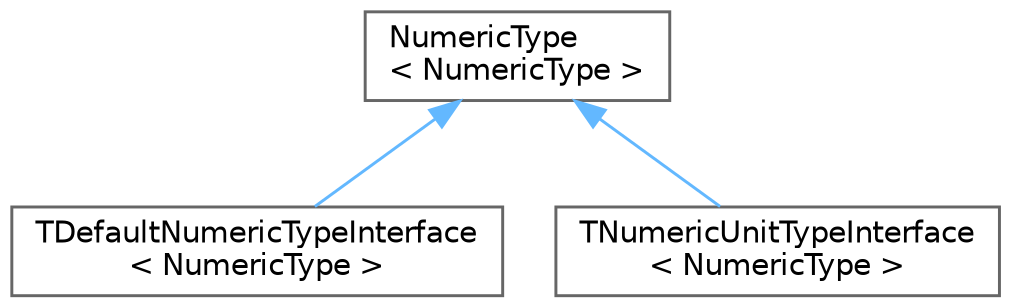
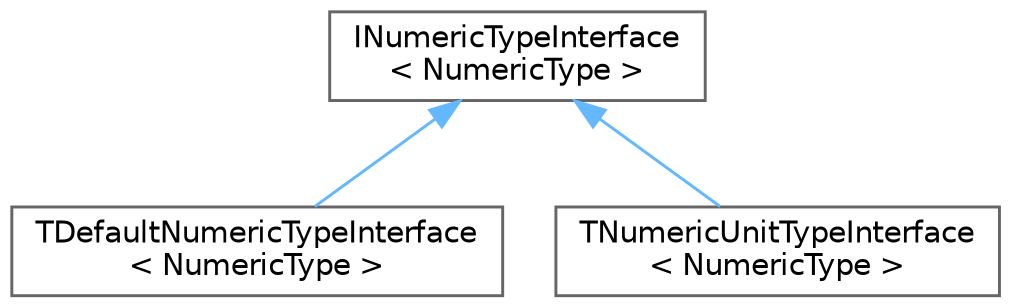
(517, 56) -> (517, 56)
